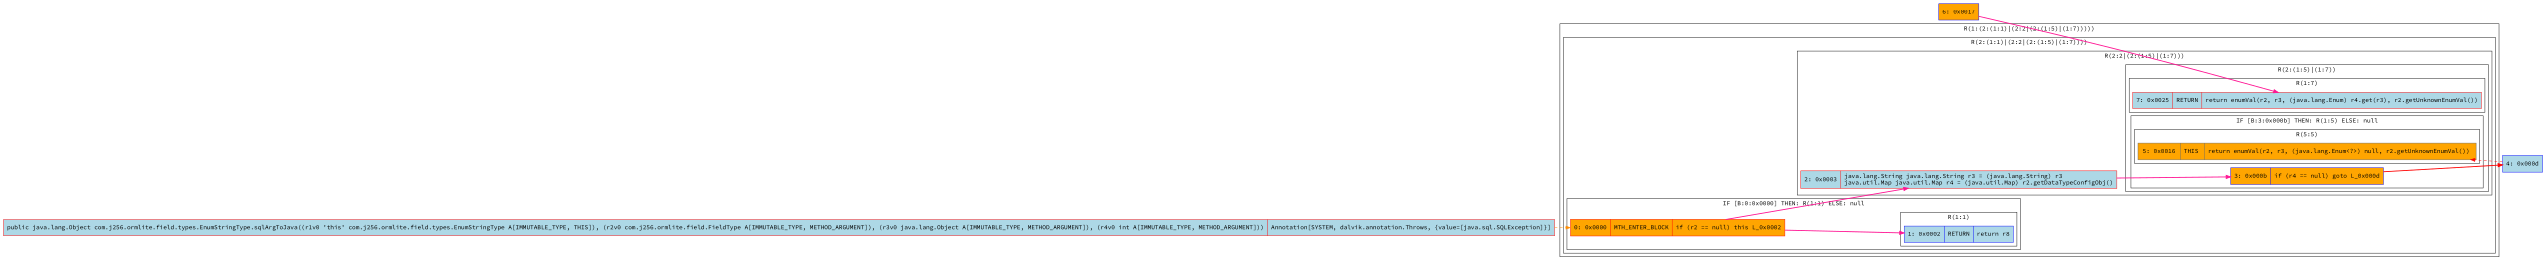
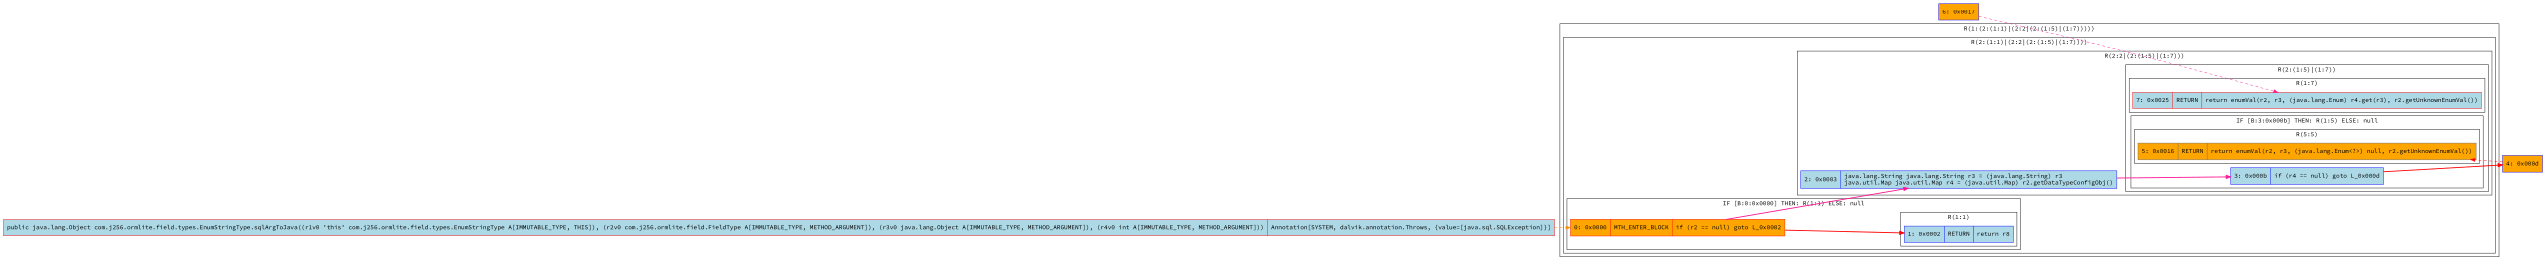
(2134, 54) -> (2134, 54)
(2191, 151) -> (2193, 151)
(2523, 164) -> (2523, 164)
(2307, 176) -> (2307, 176)
(1959, 180) -> (1959, 180)
(1729, 227) -> (1729, 227)
(1842, 231) -> (1842, 231)
